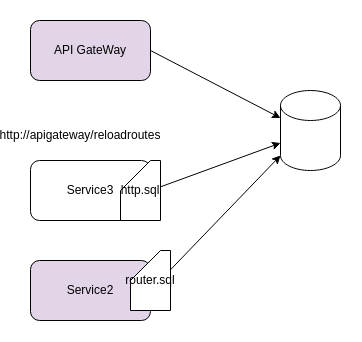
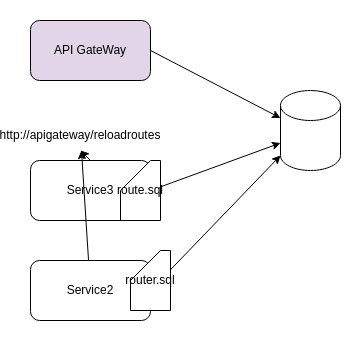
none -> (88, 158)
(141, 191) -> (141, 191)
none -> (85, 209)
(91, 291) -> (91, 291)
